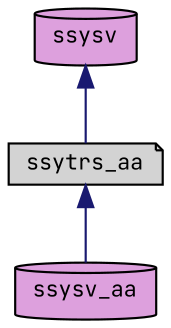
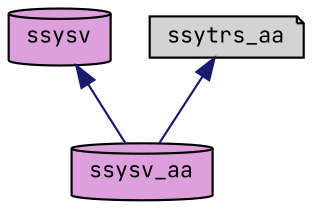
(86, 116) -> (107, 114)
